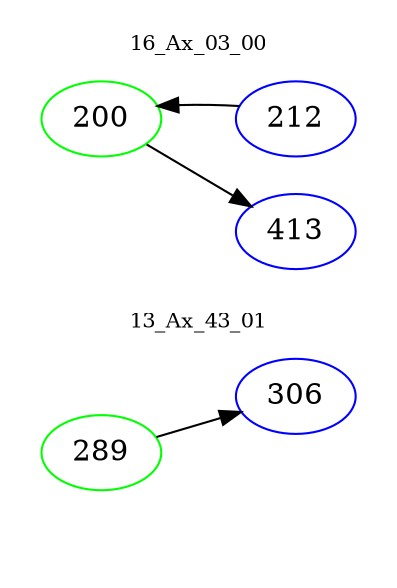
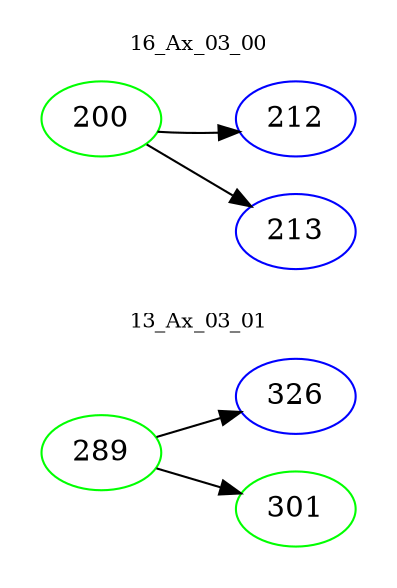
(209, 105) -> (188, 133)
(296, 232) -> (296, 232)
(199, 322) -> (199, 322)
(296, 396) -> (296, 396)
none -> (296, 509)
